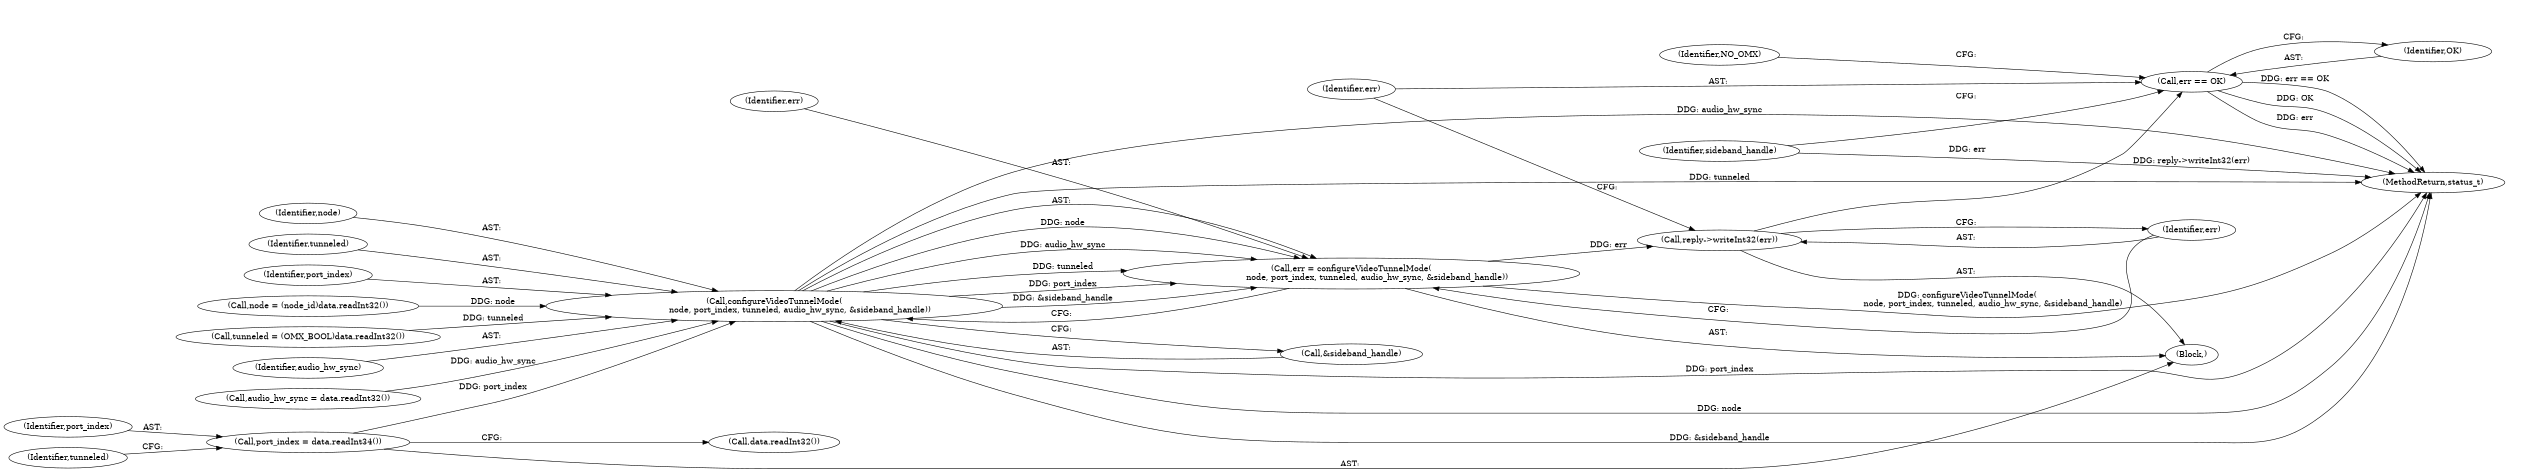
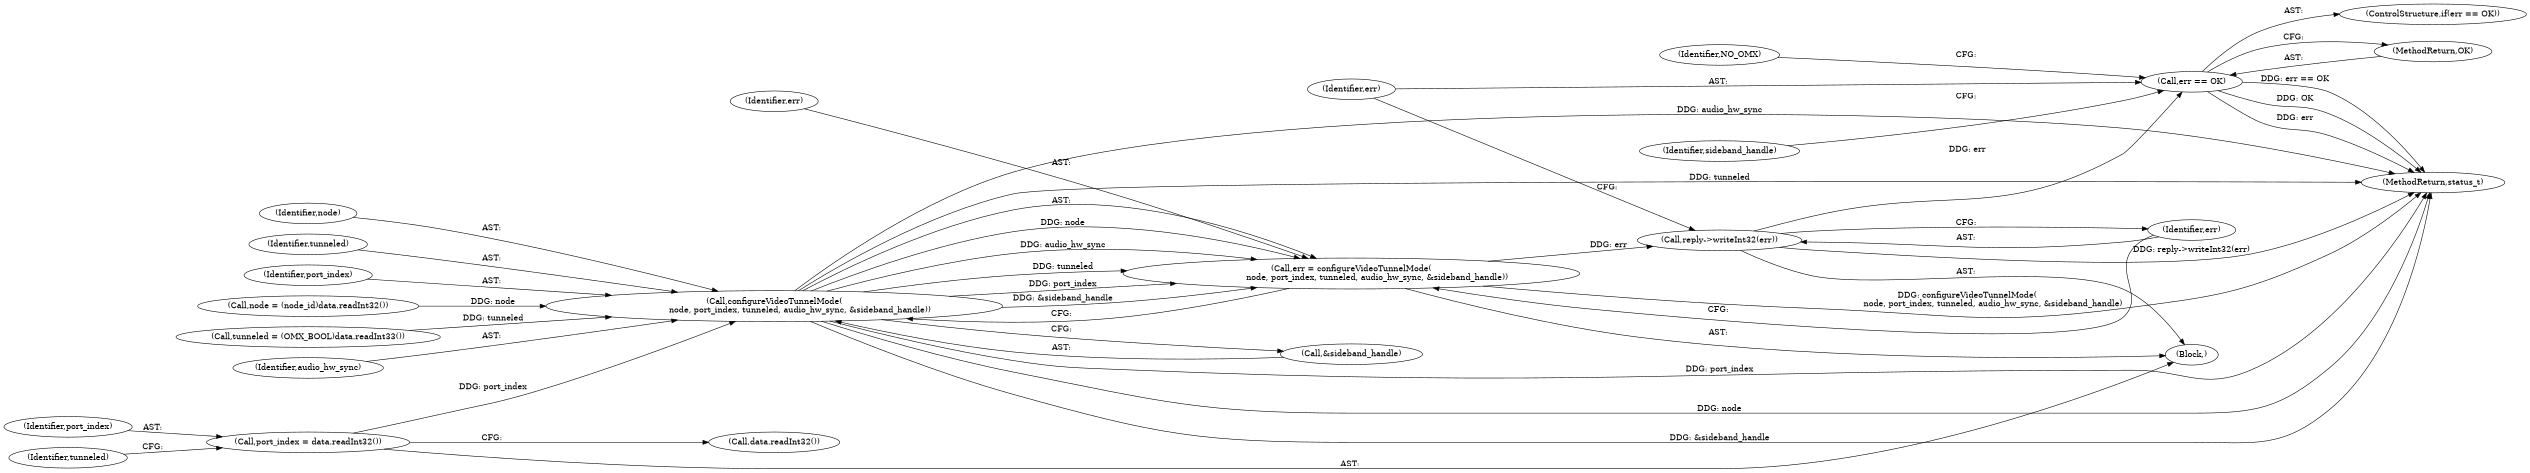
none -> (2433, 14)
(2433, 52) -> (2433, 52)
(2082, 163) -> (2100, 262)
(308, 337) -> (308, 337)
(308, 399) -> none
(308, 442) -> (308, 442)
